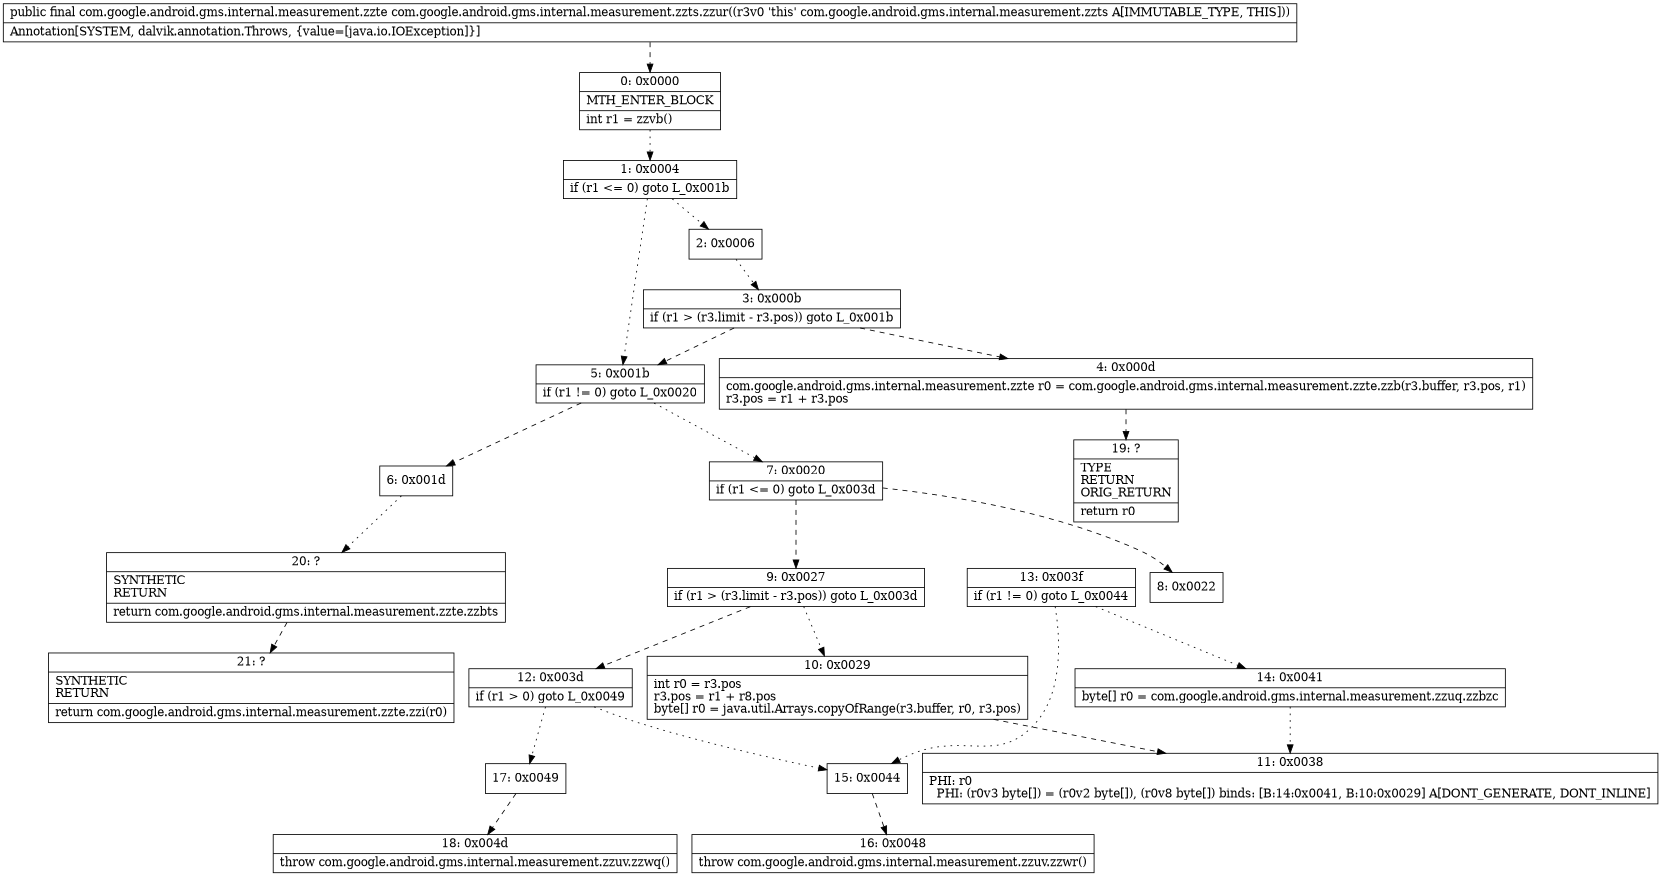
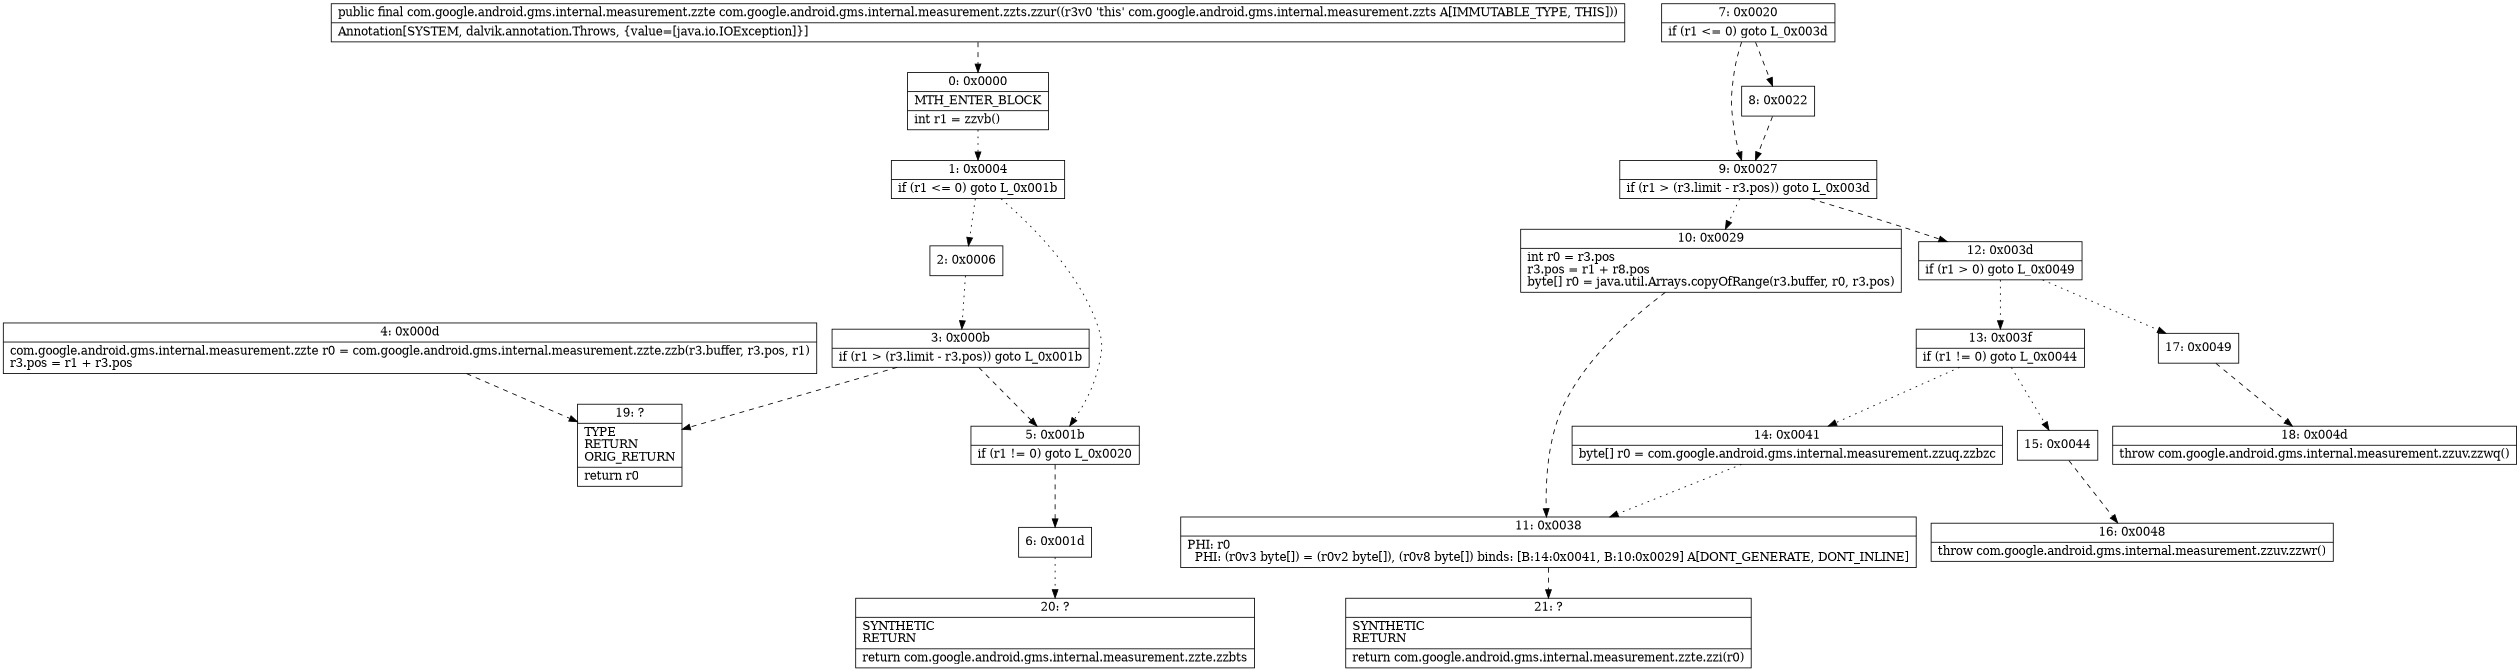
none -> (1766, 134)
(930, 342) -> (794, 397)
(704, 430) -> none
(281, 634) -> (1548, 579)
(705, 742) -> (2000, 300)
